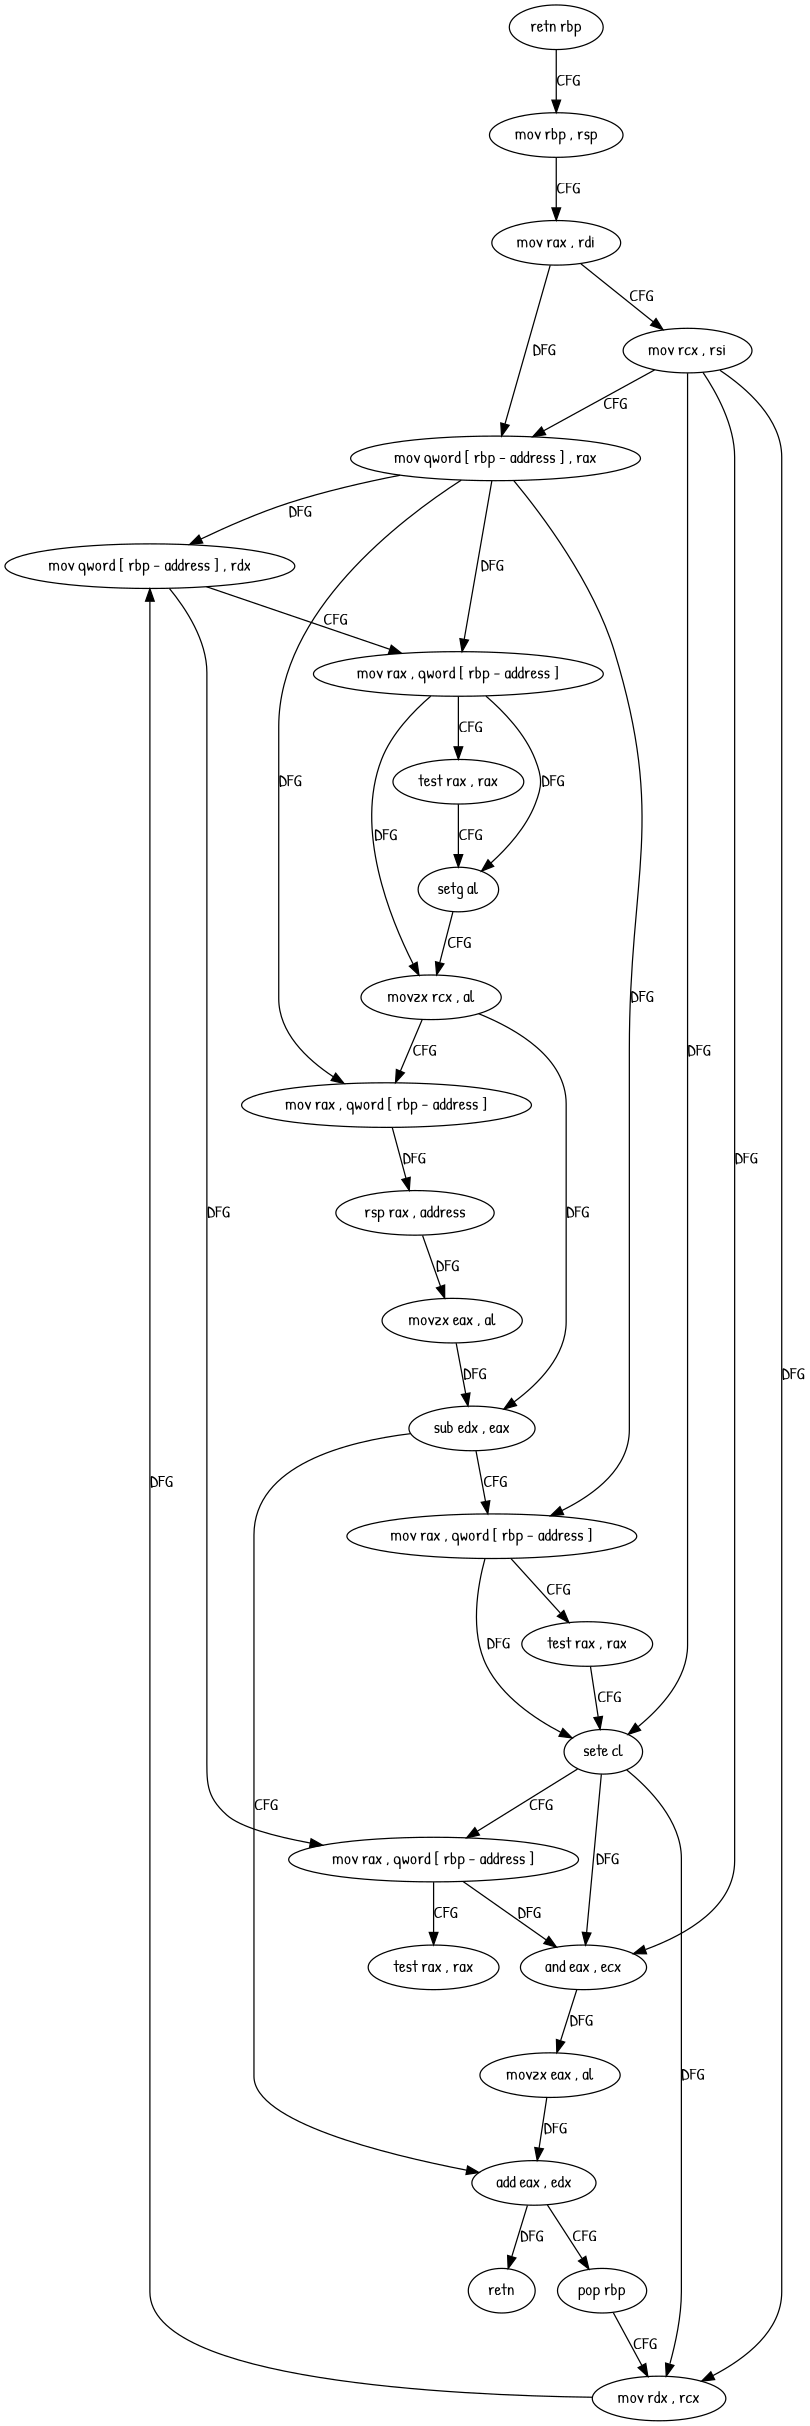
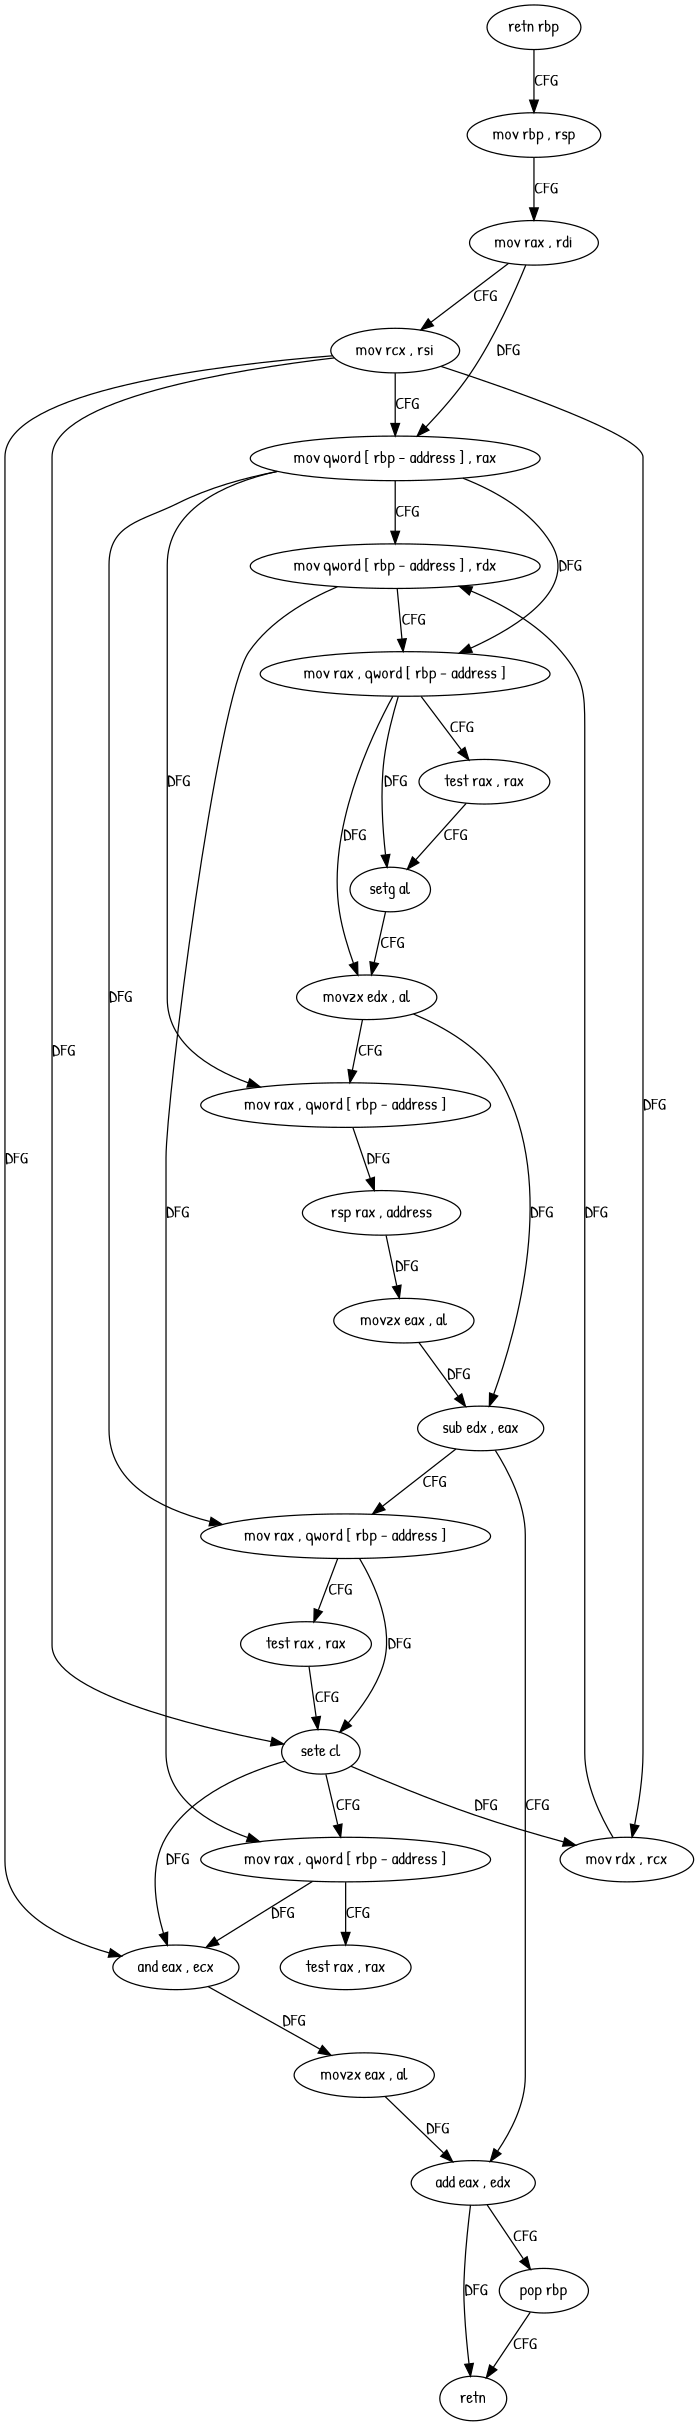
(300, 512) -> (408, 512)
(431, 997) -> (367, 997)
(628, 2339) -> (512, 2340)
